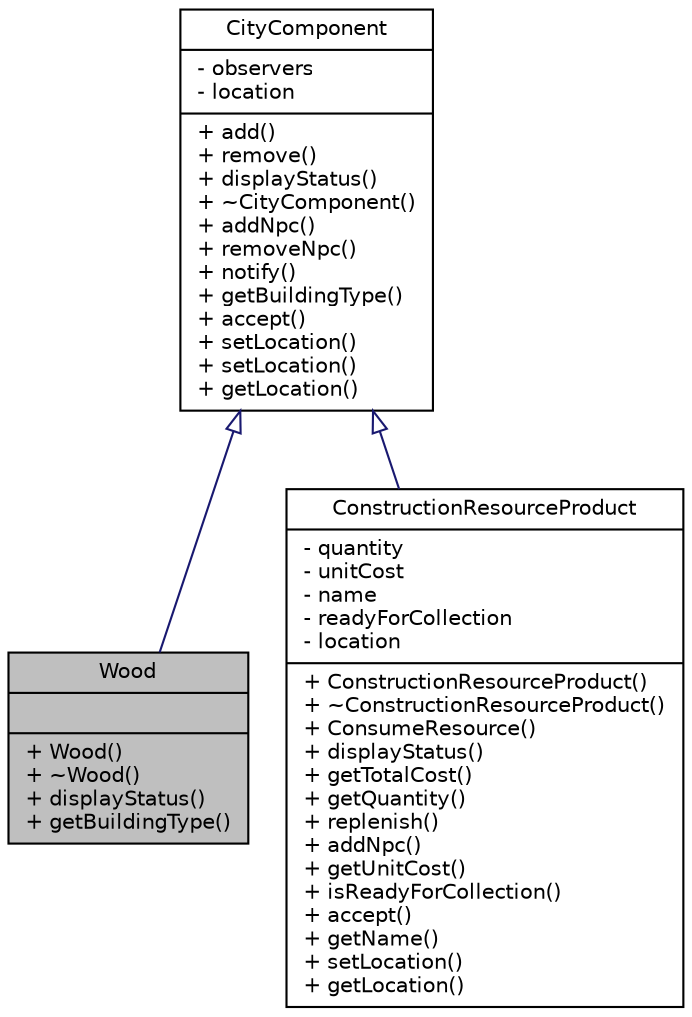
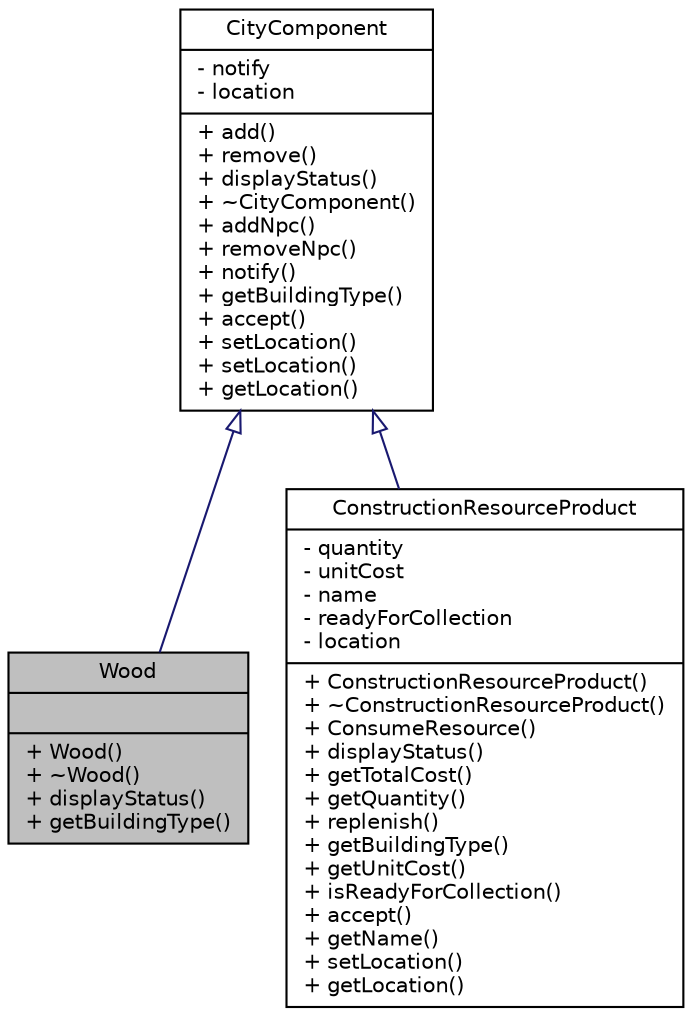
(256, 69) -> (235, 69)
(363, 846) -> (406, 846)
